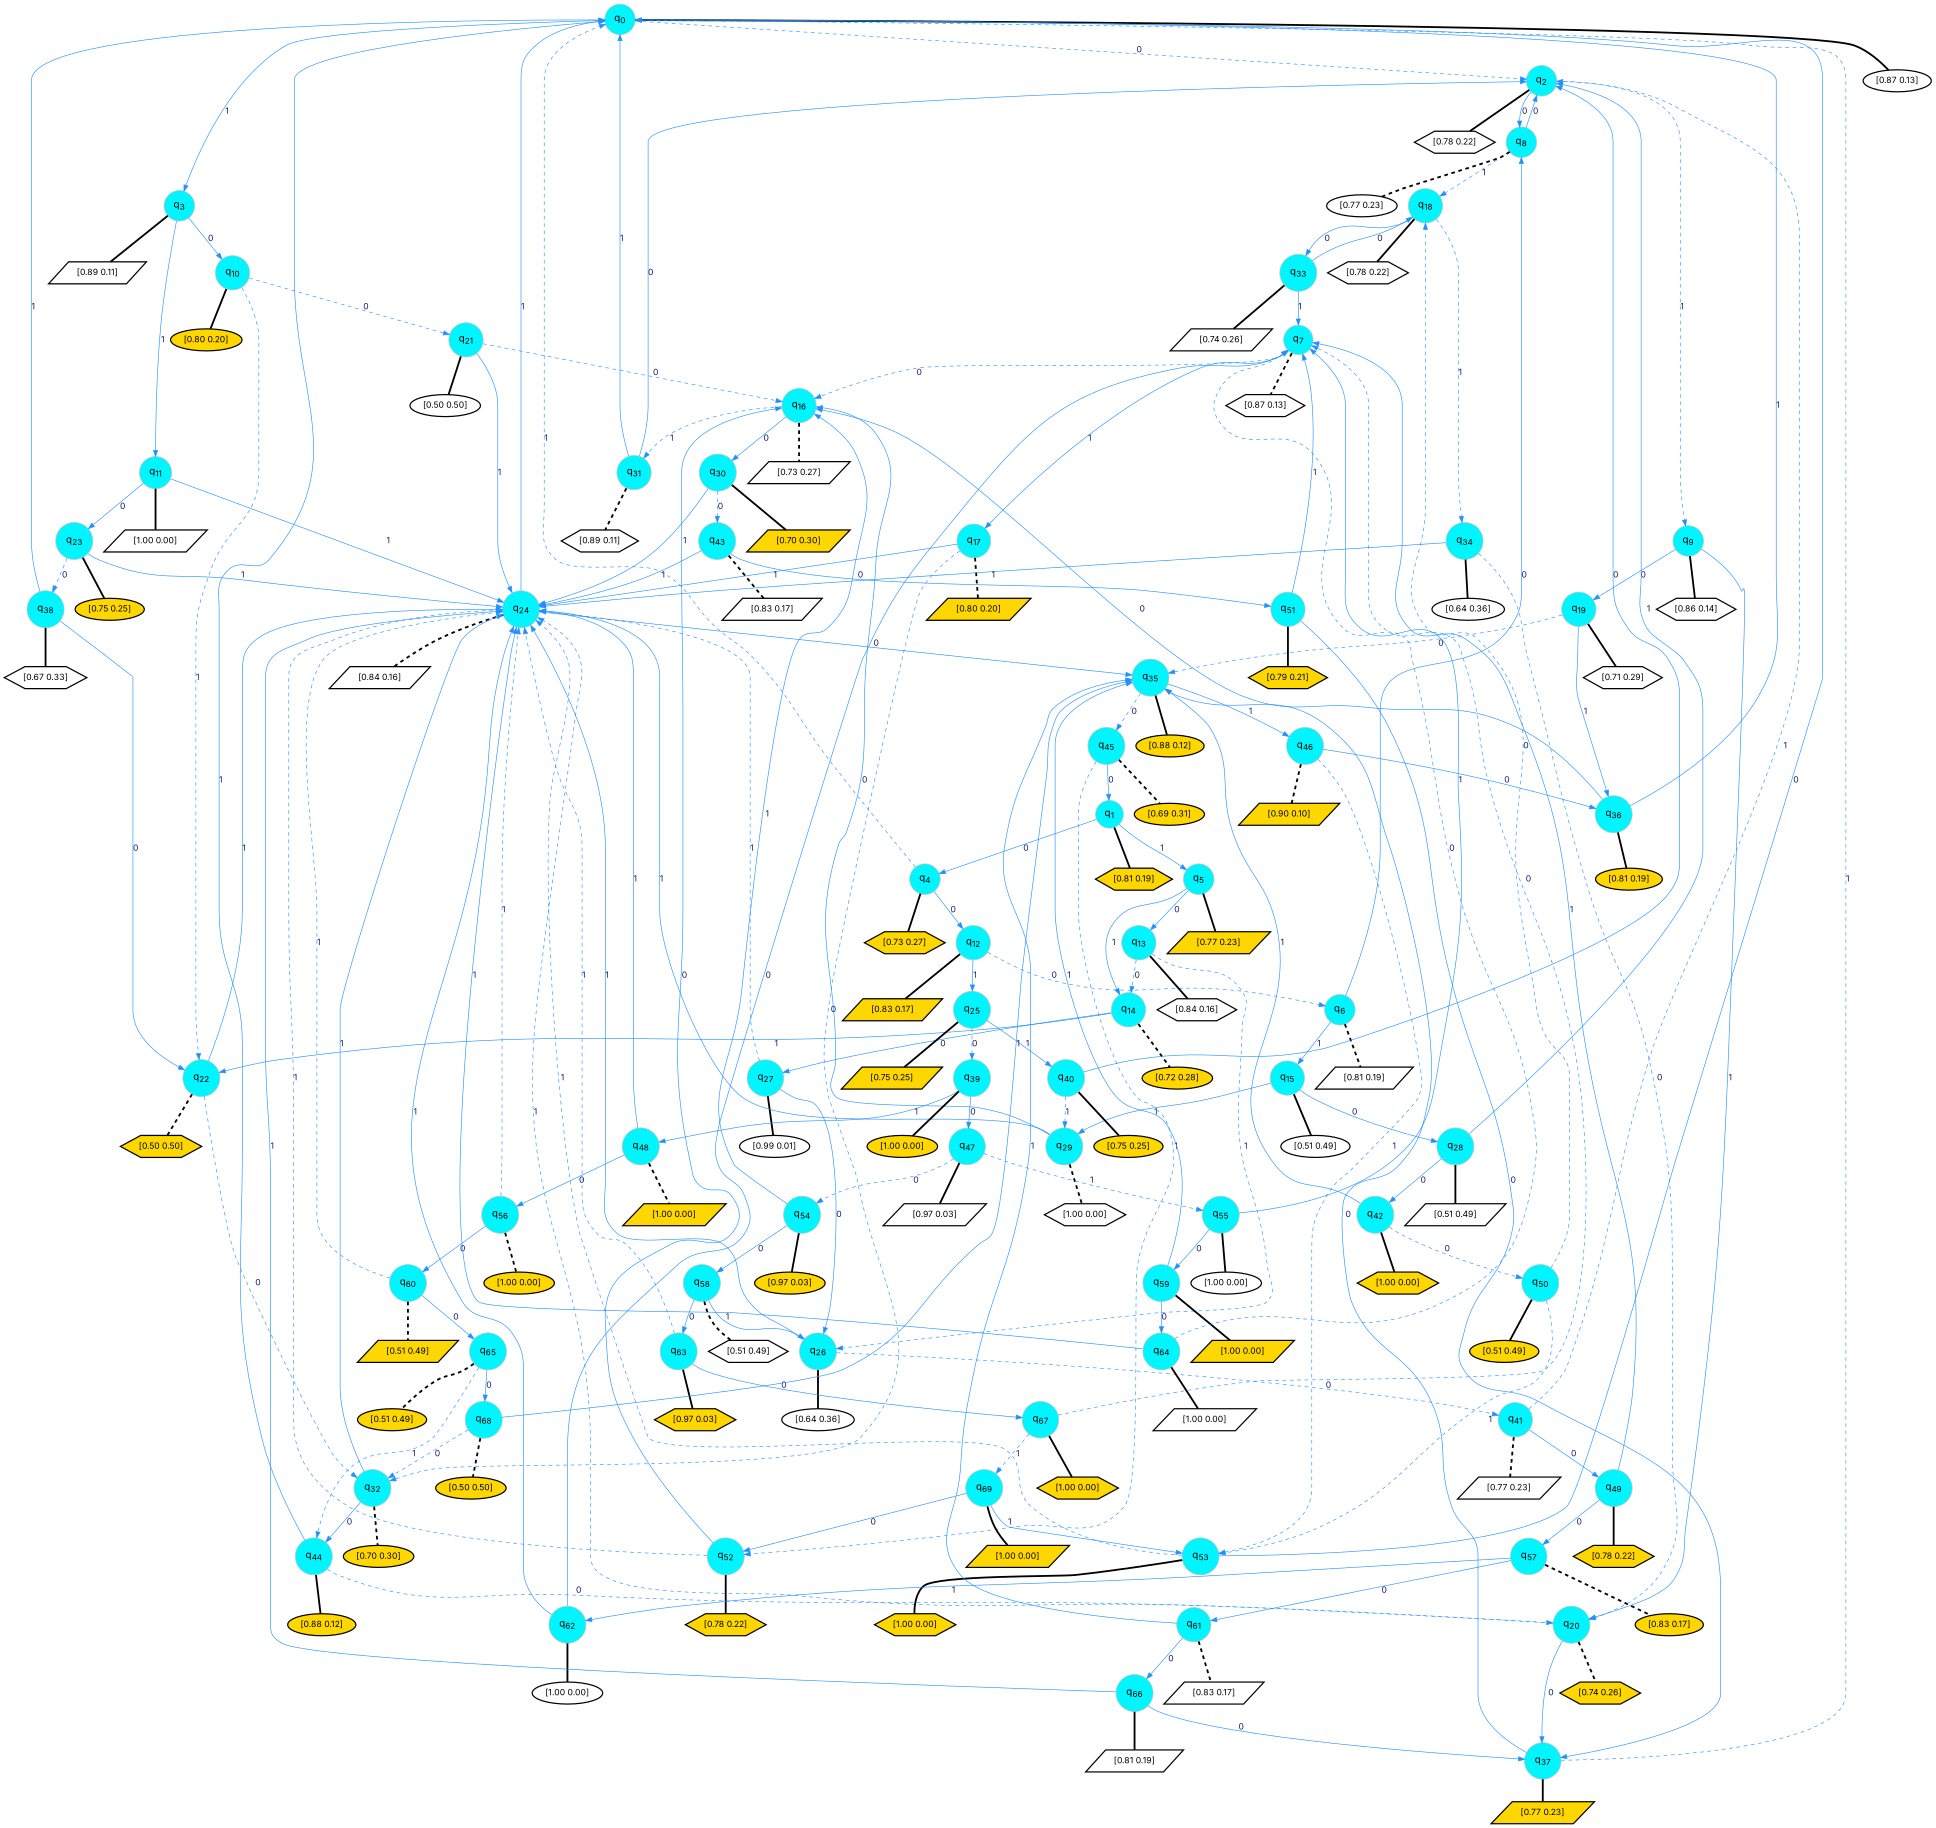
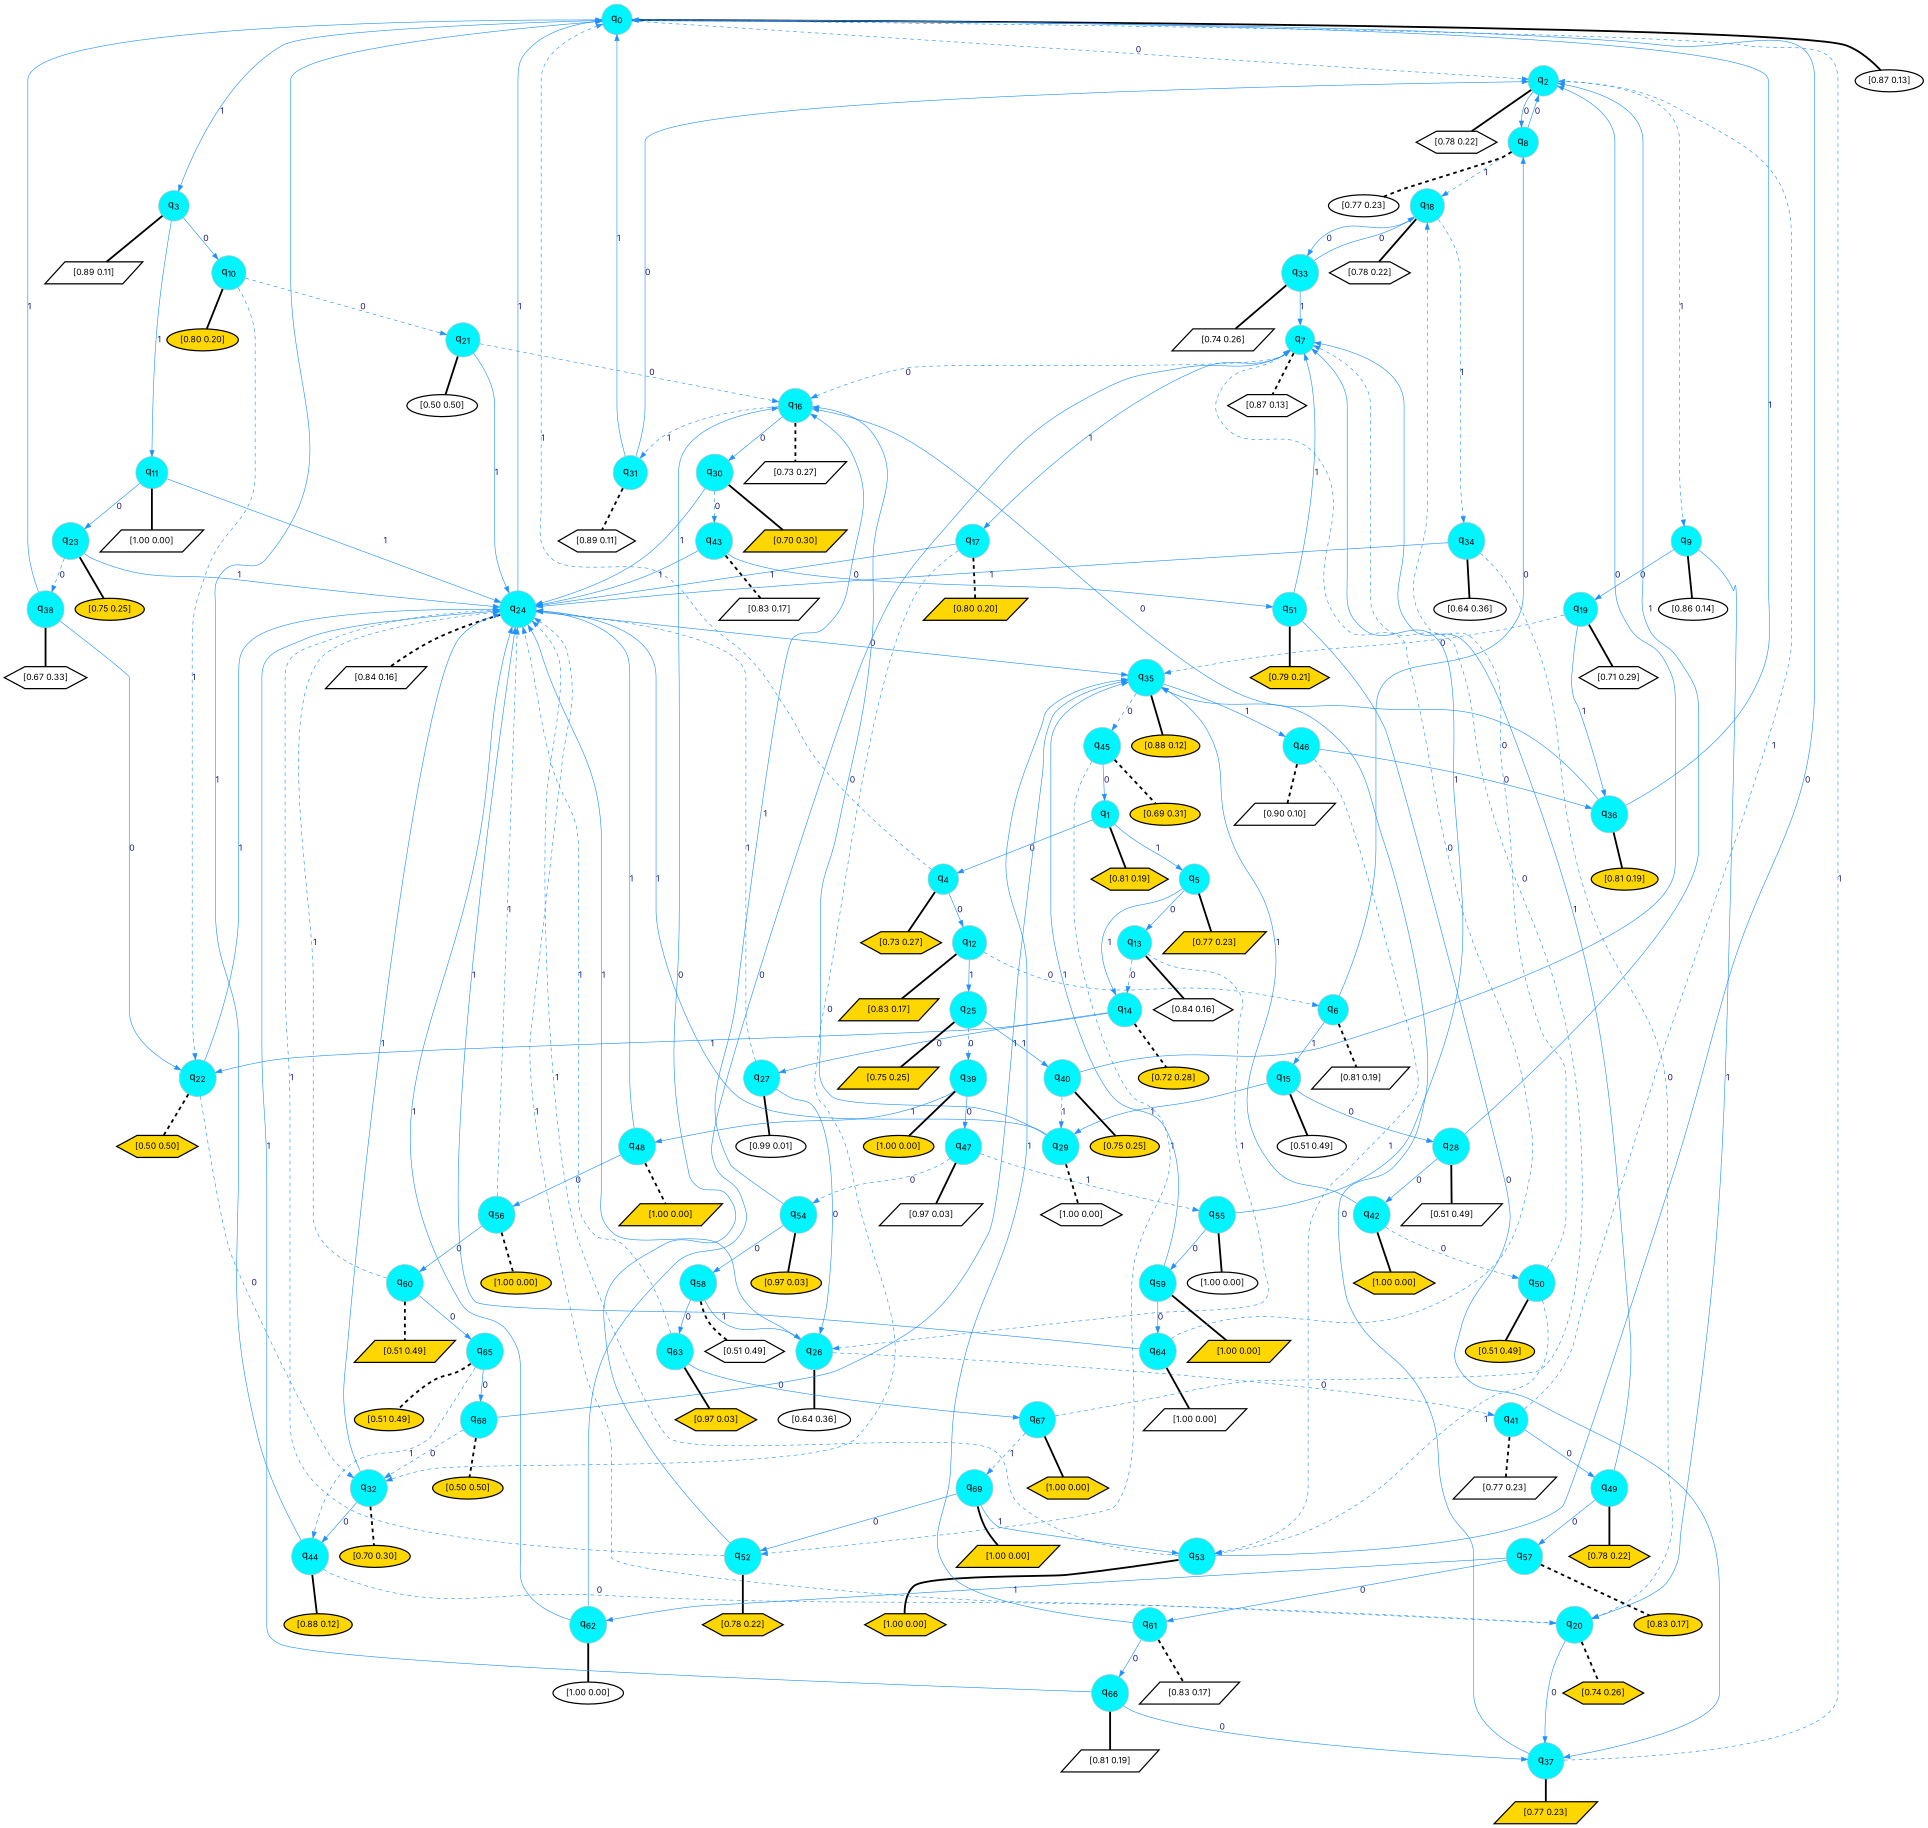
(1696, 609) -> (1693, 609)
(1289, 814) -> (1285, 814)
